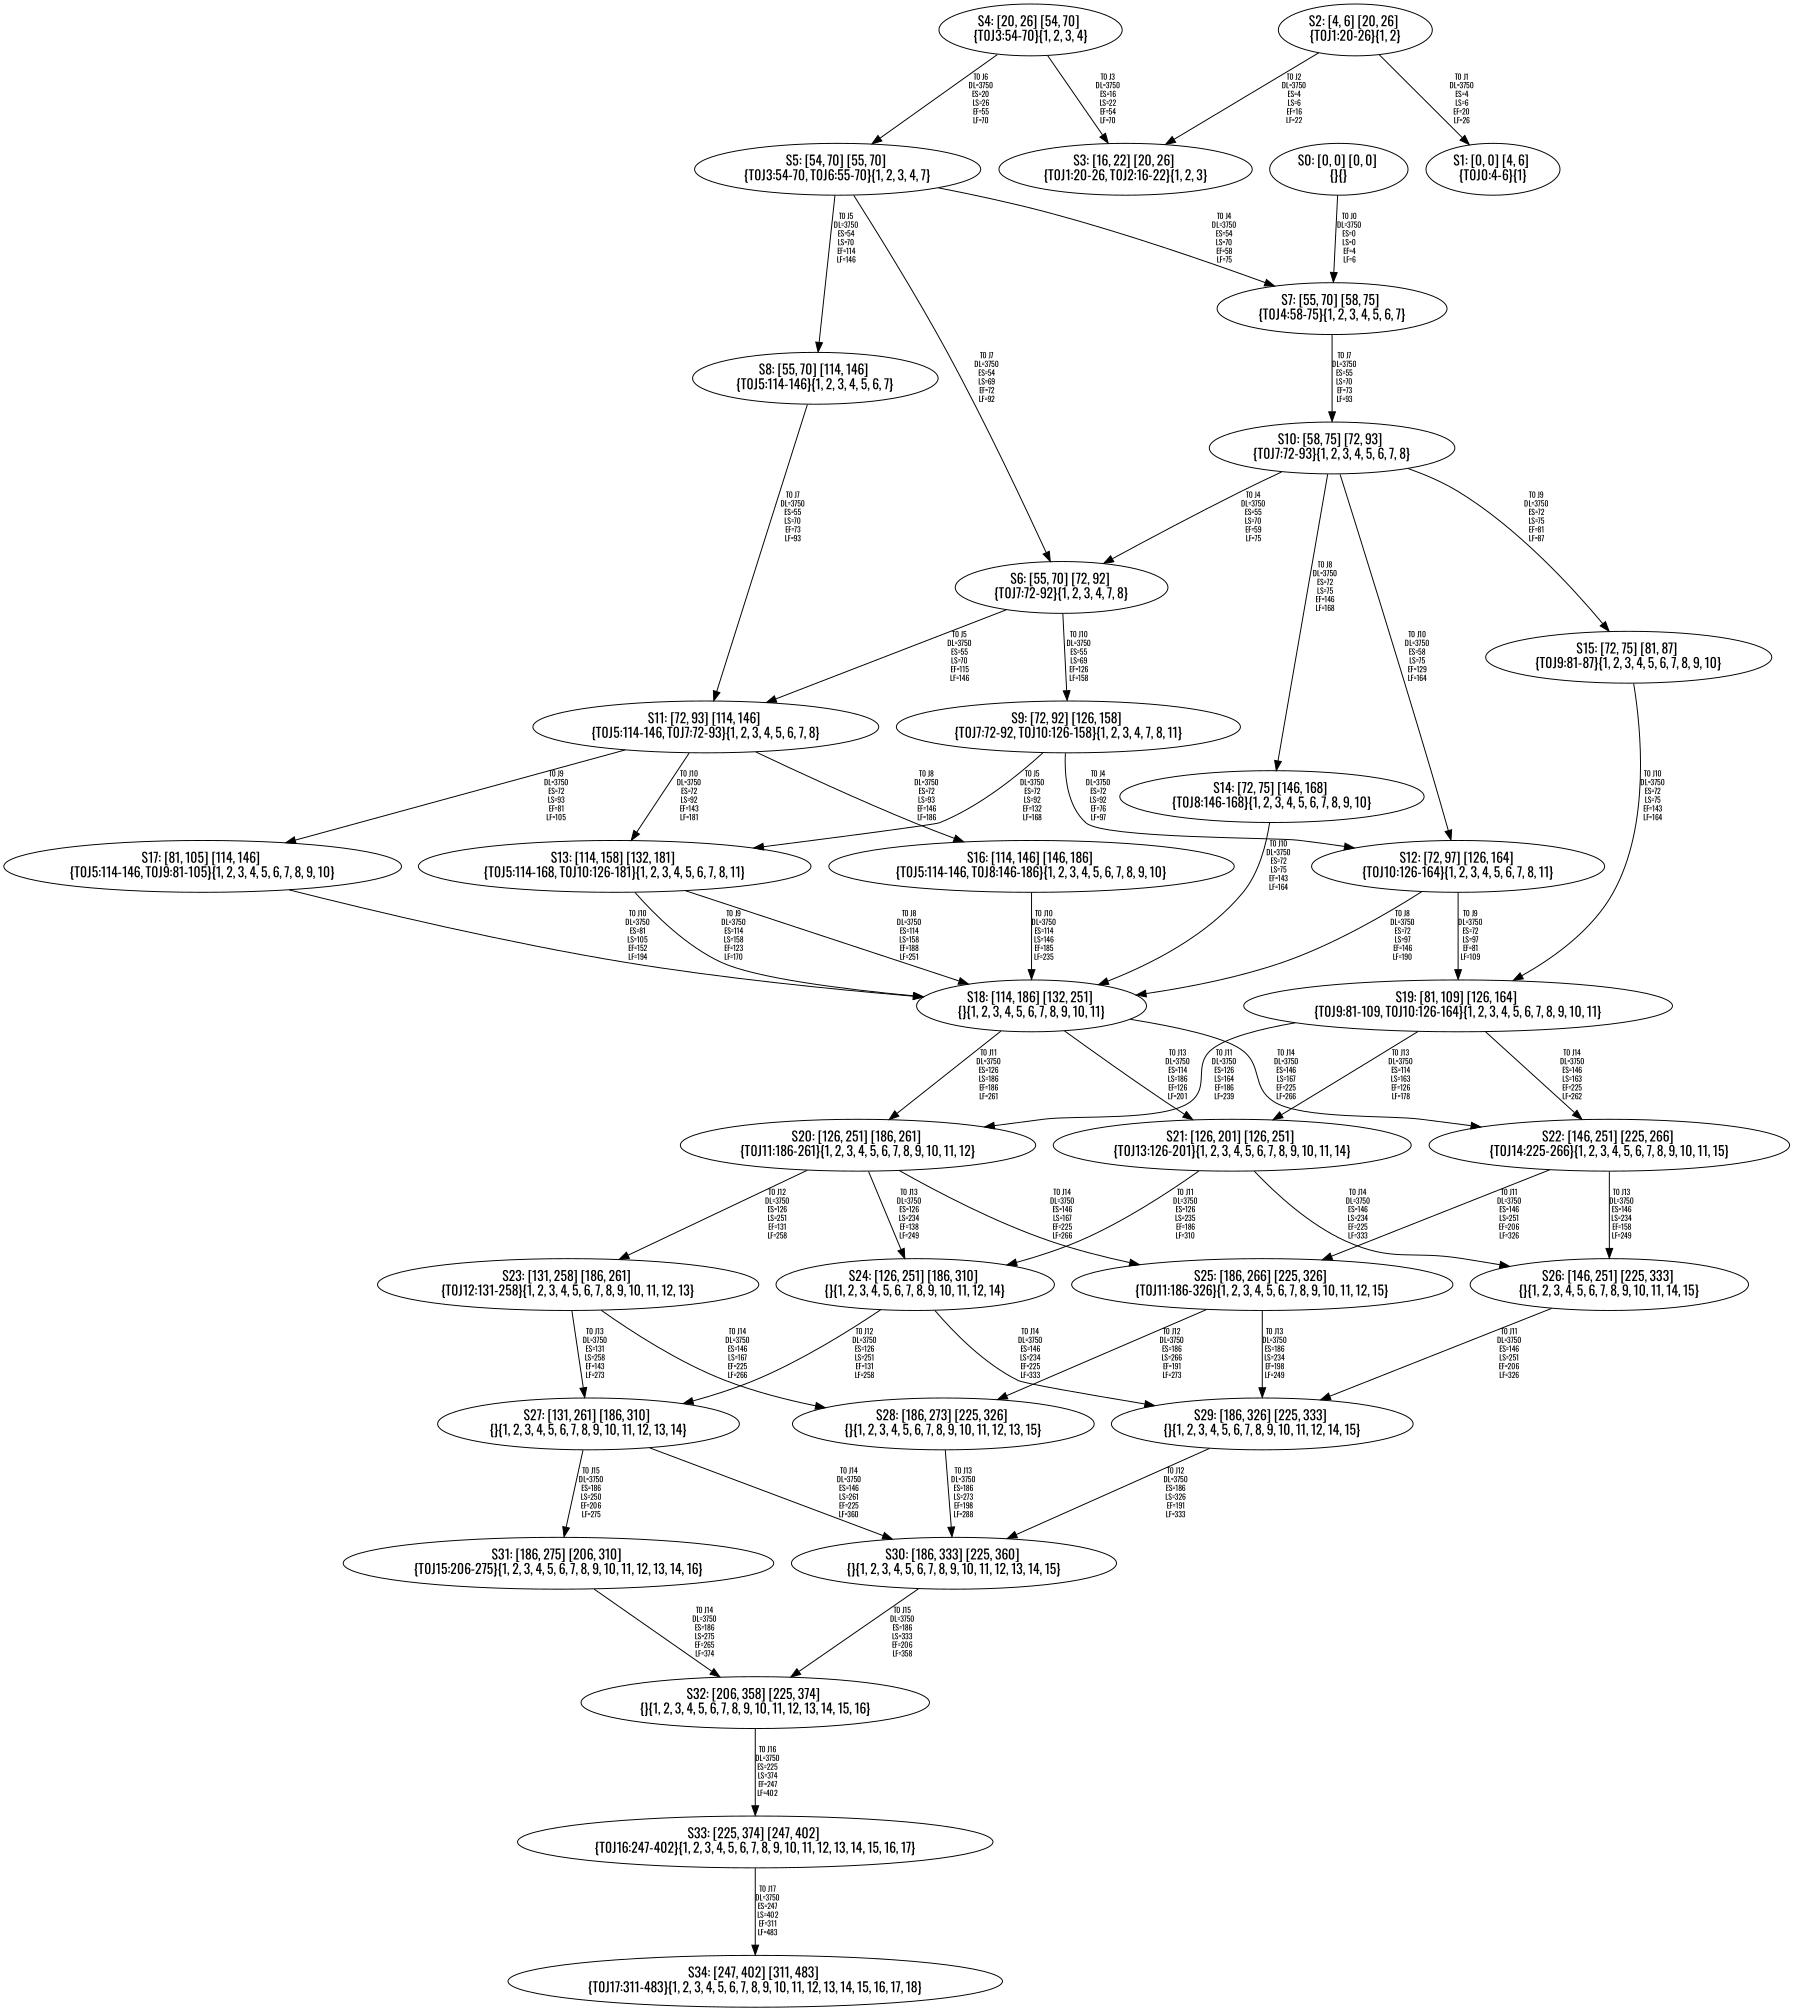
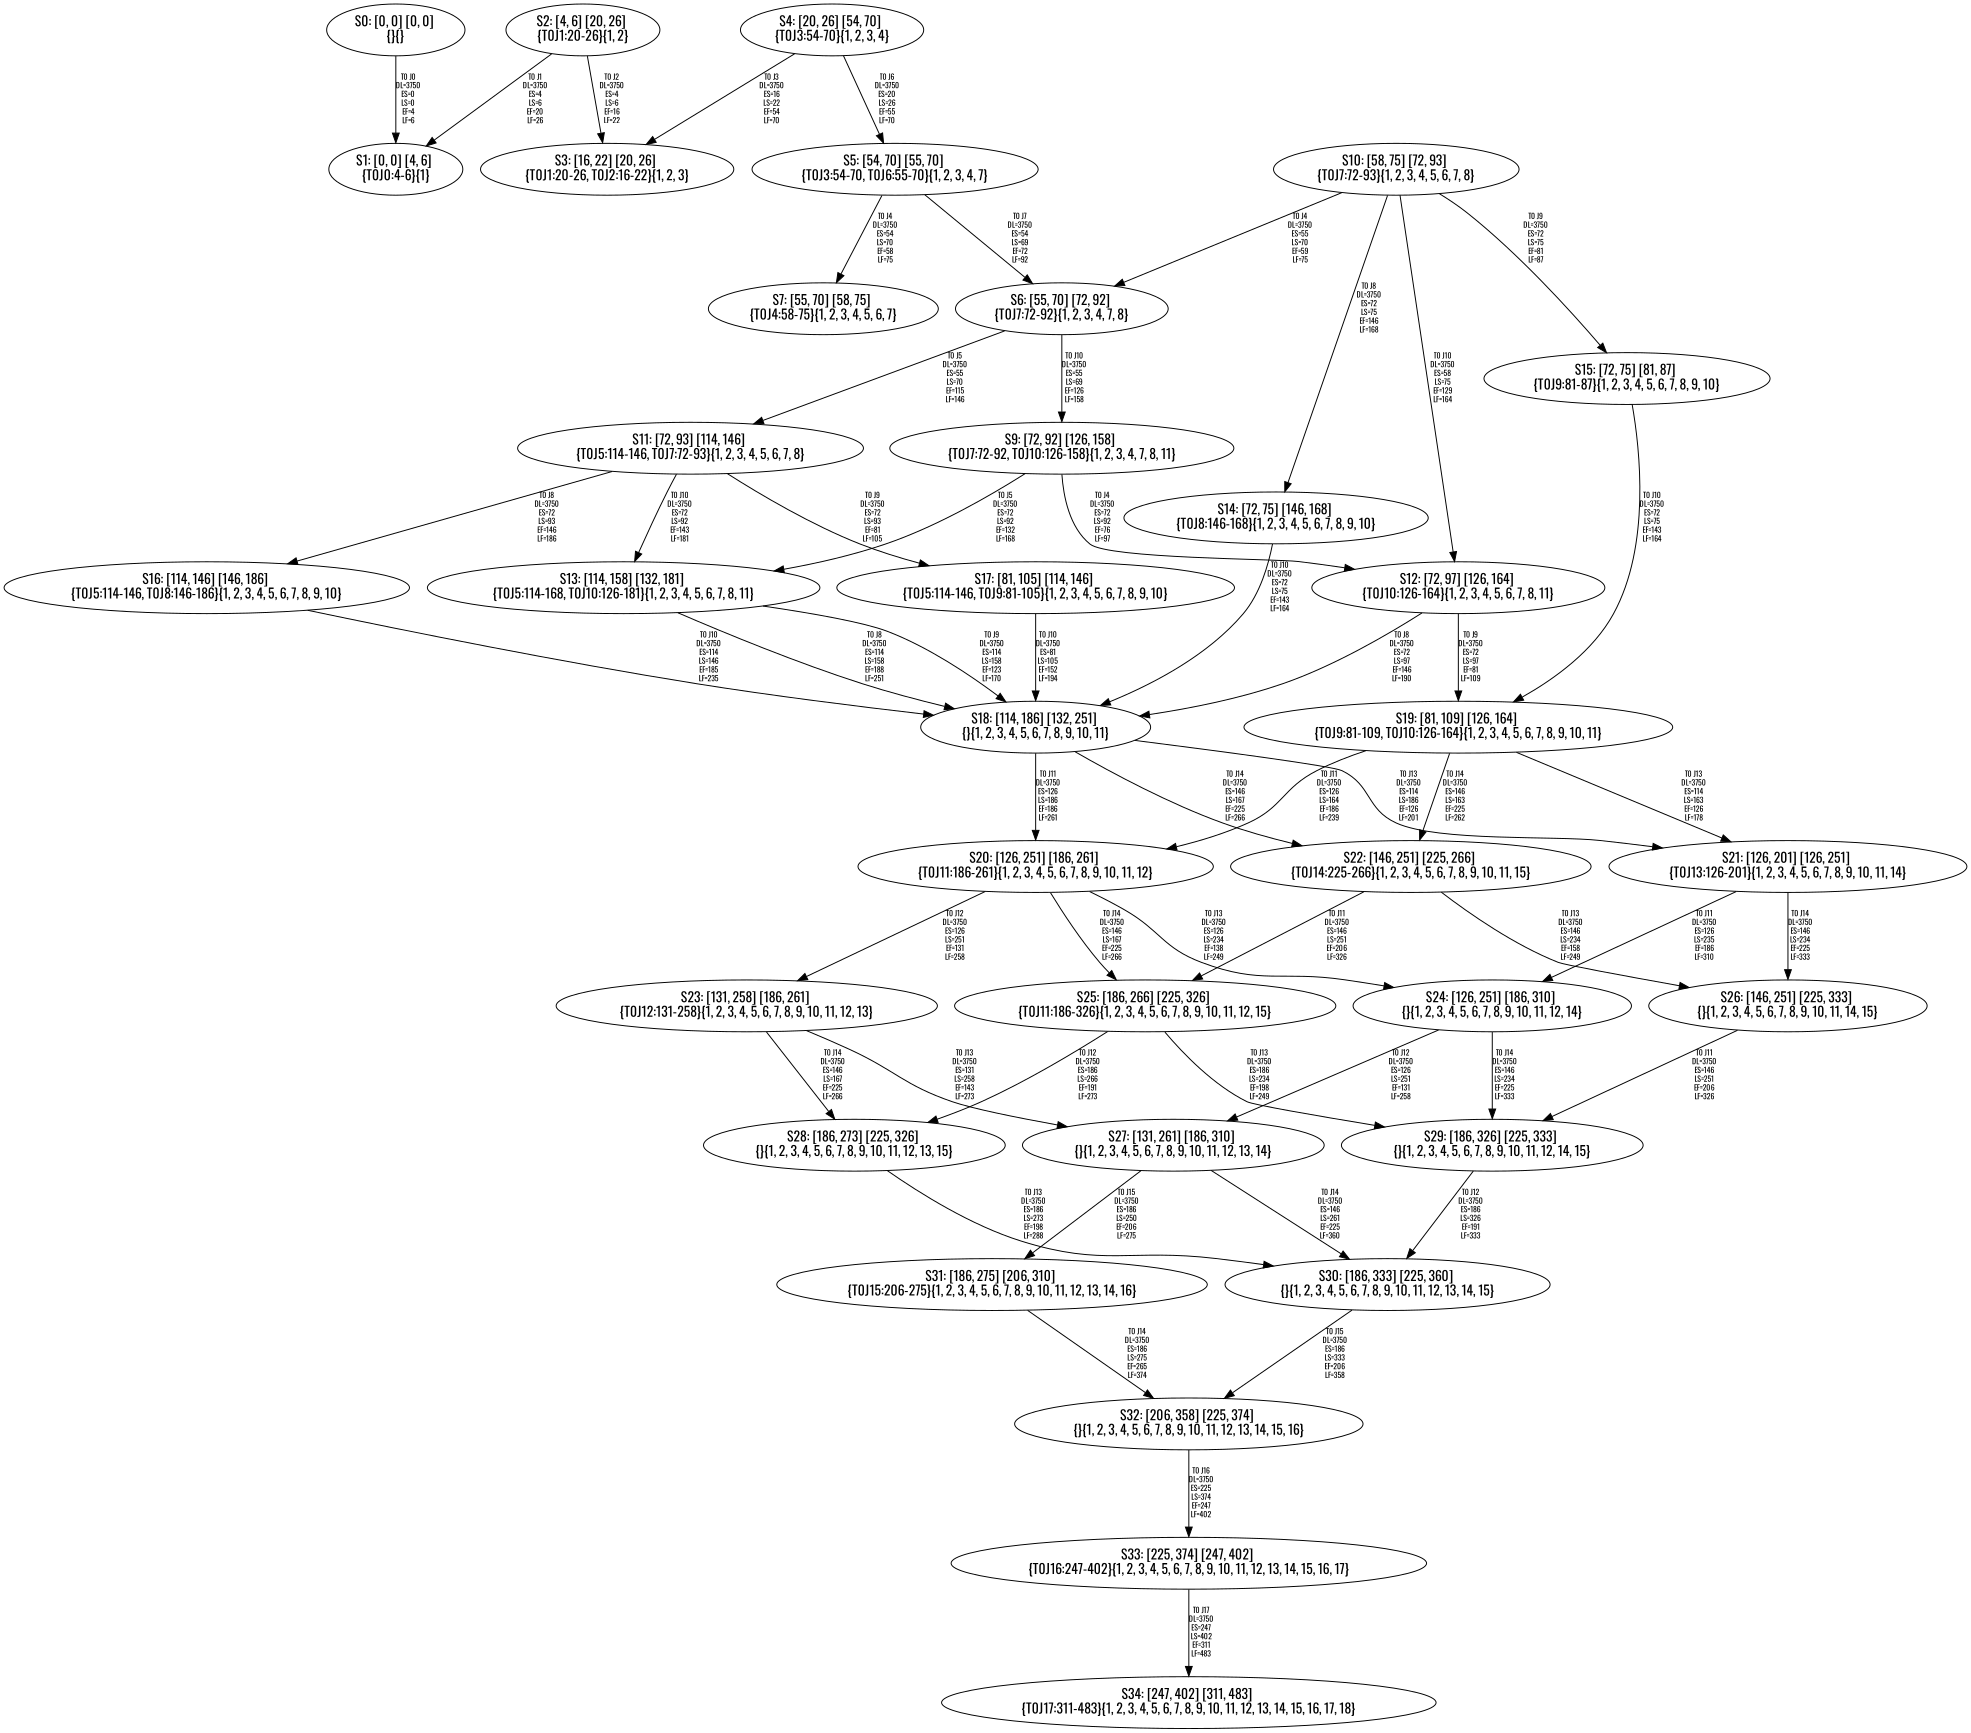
(1336, 234) -> (396, 94)
(1332, 373) -> none
(815, 378) -> none
